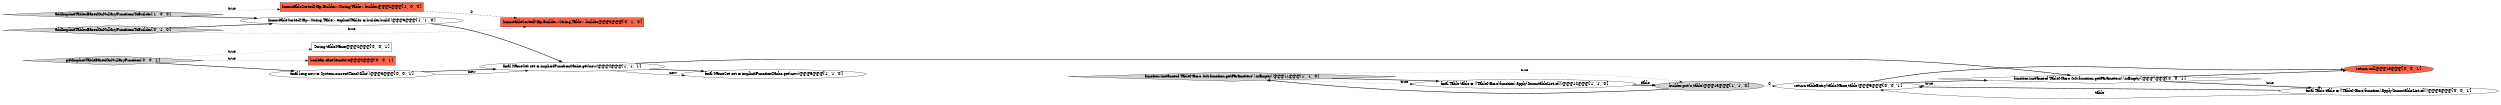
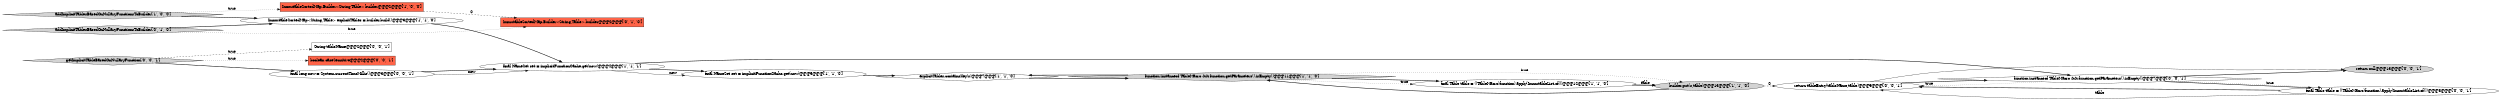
(232, 54) -> (232, 54)
(2105, 67) -> (2105, 67)
(2389, 69) -> (2389, 69)
none -> (967, 77)
